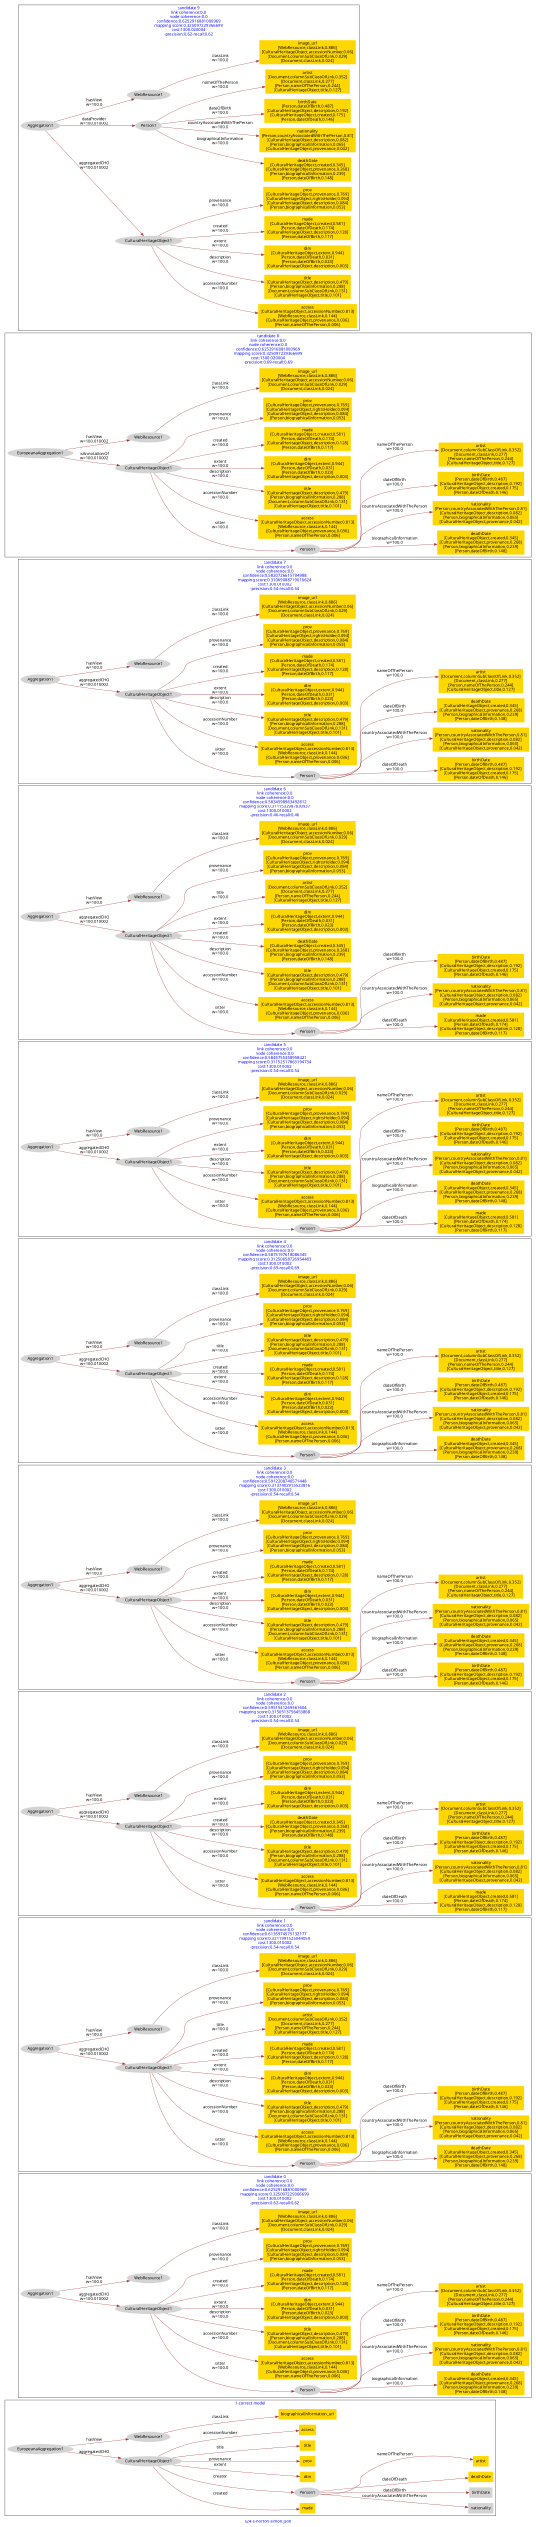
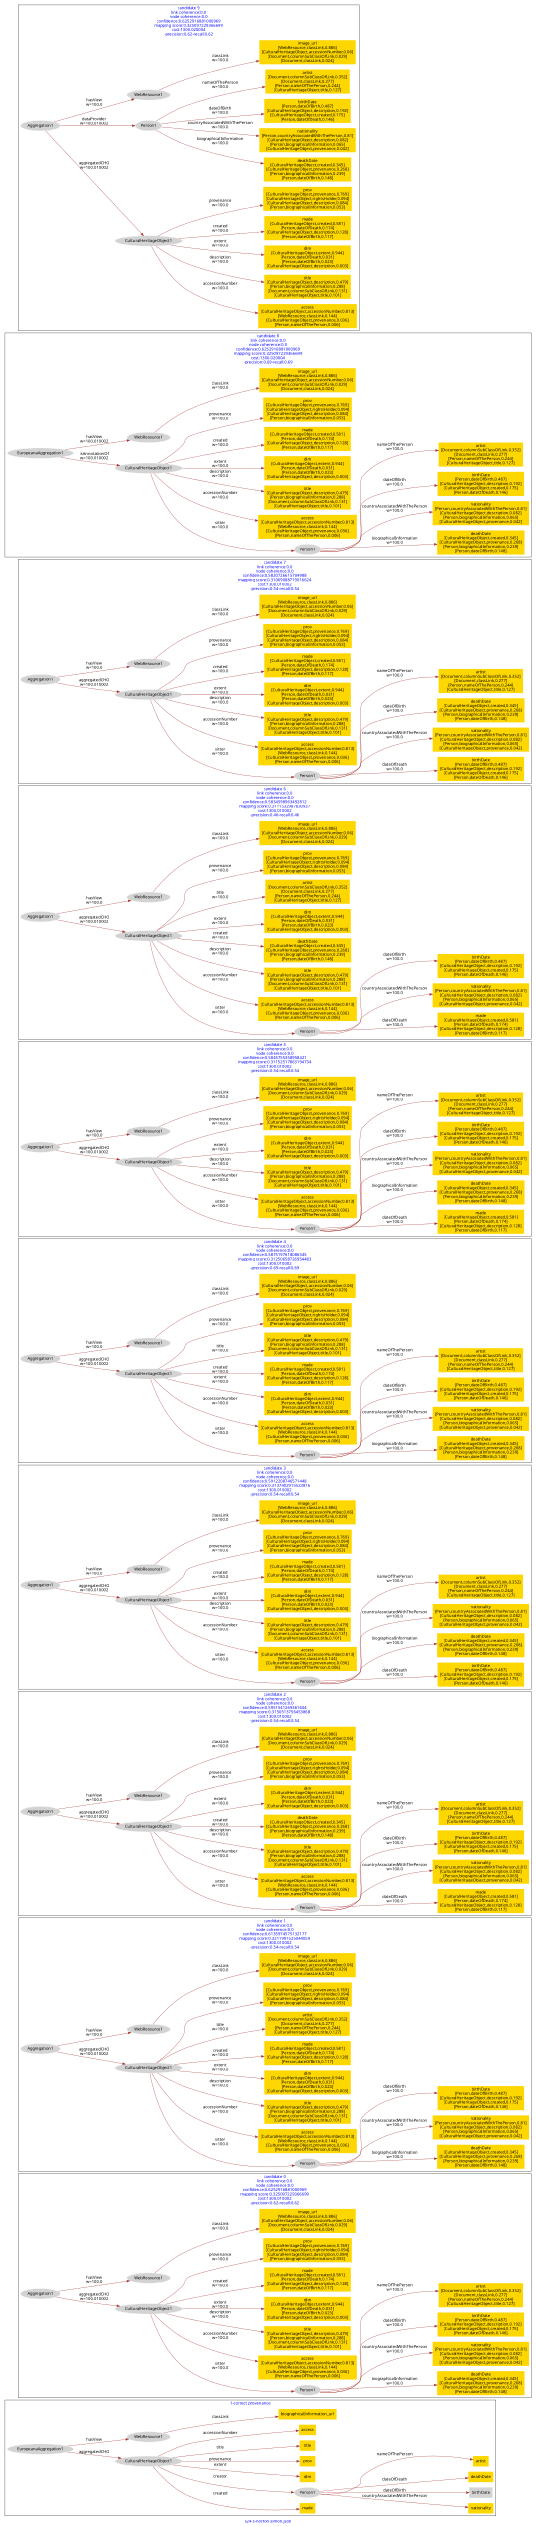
(250, 2403) -> (250, 2403)
(481, 2508) -> (481, 2508)
